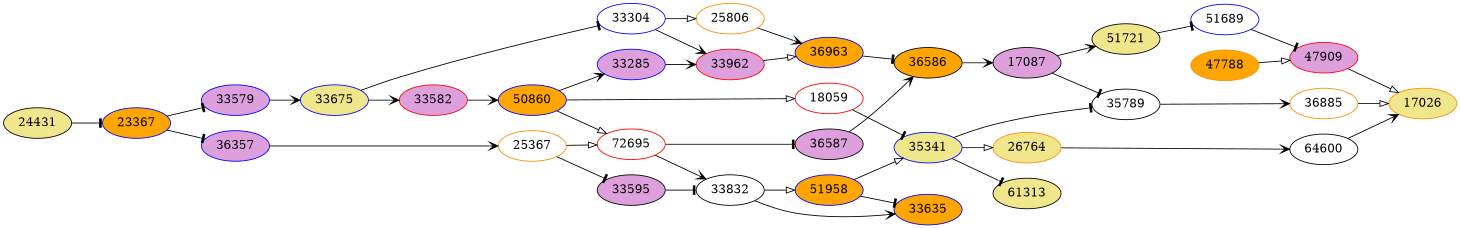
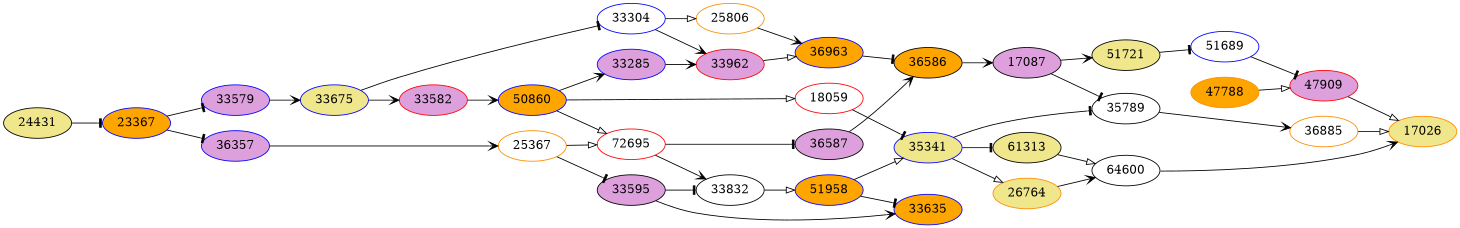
none -> (1072, 158)
(820, 216) -> (770, 220)
